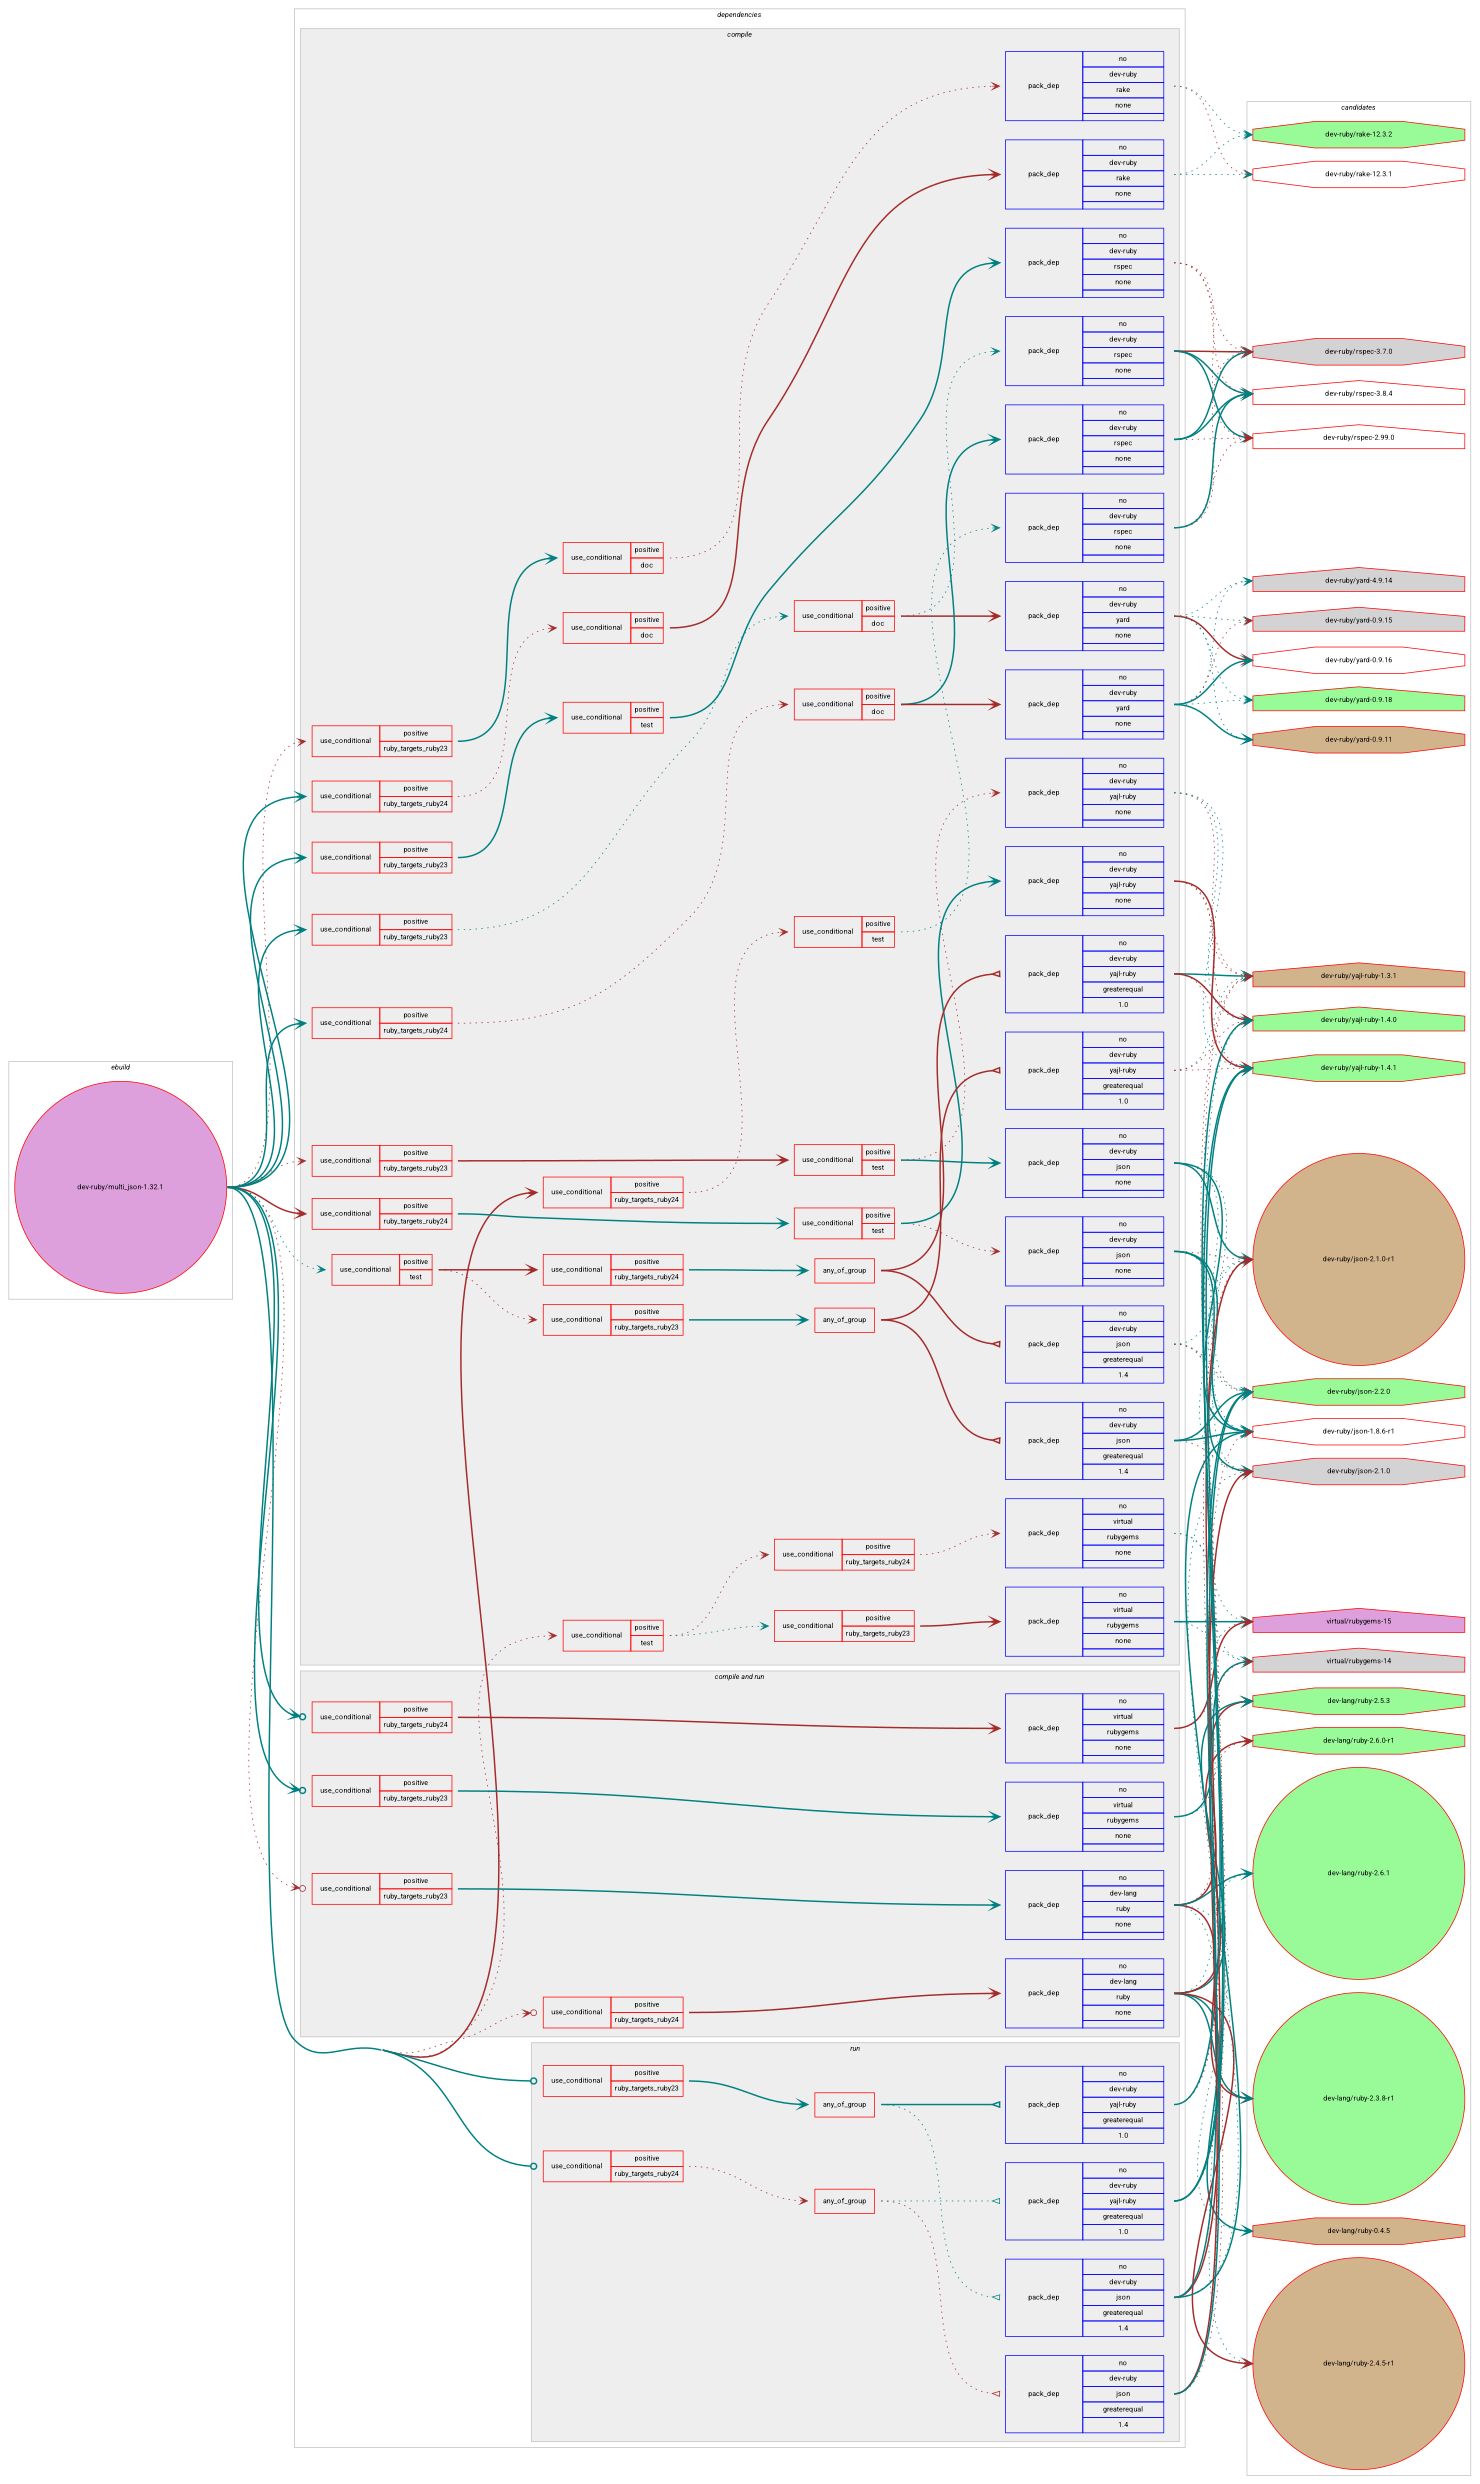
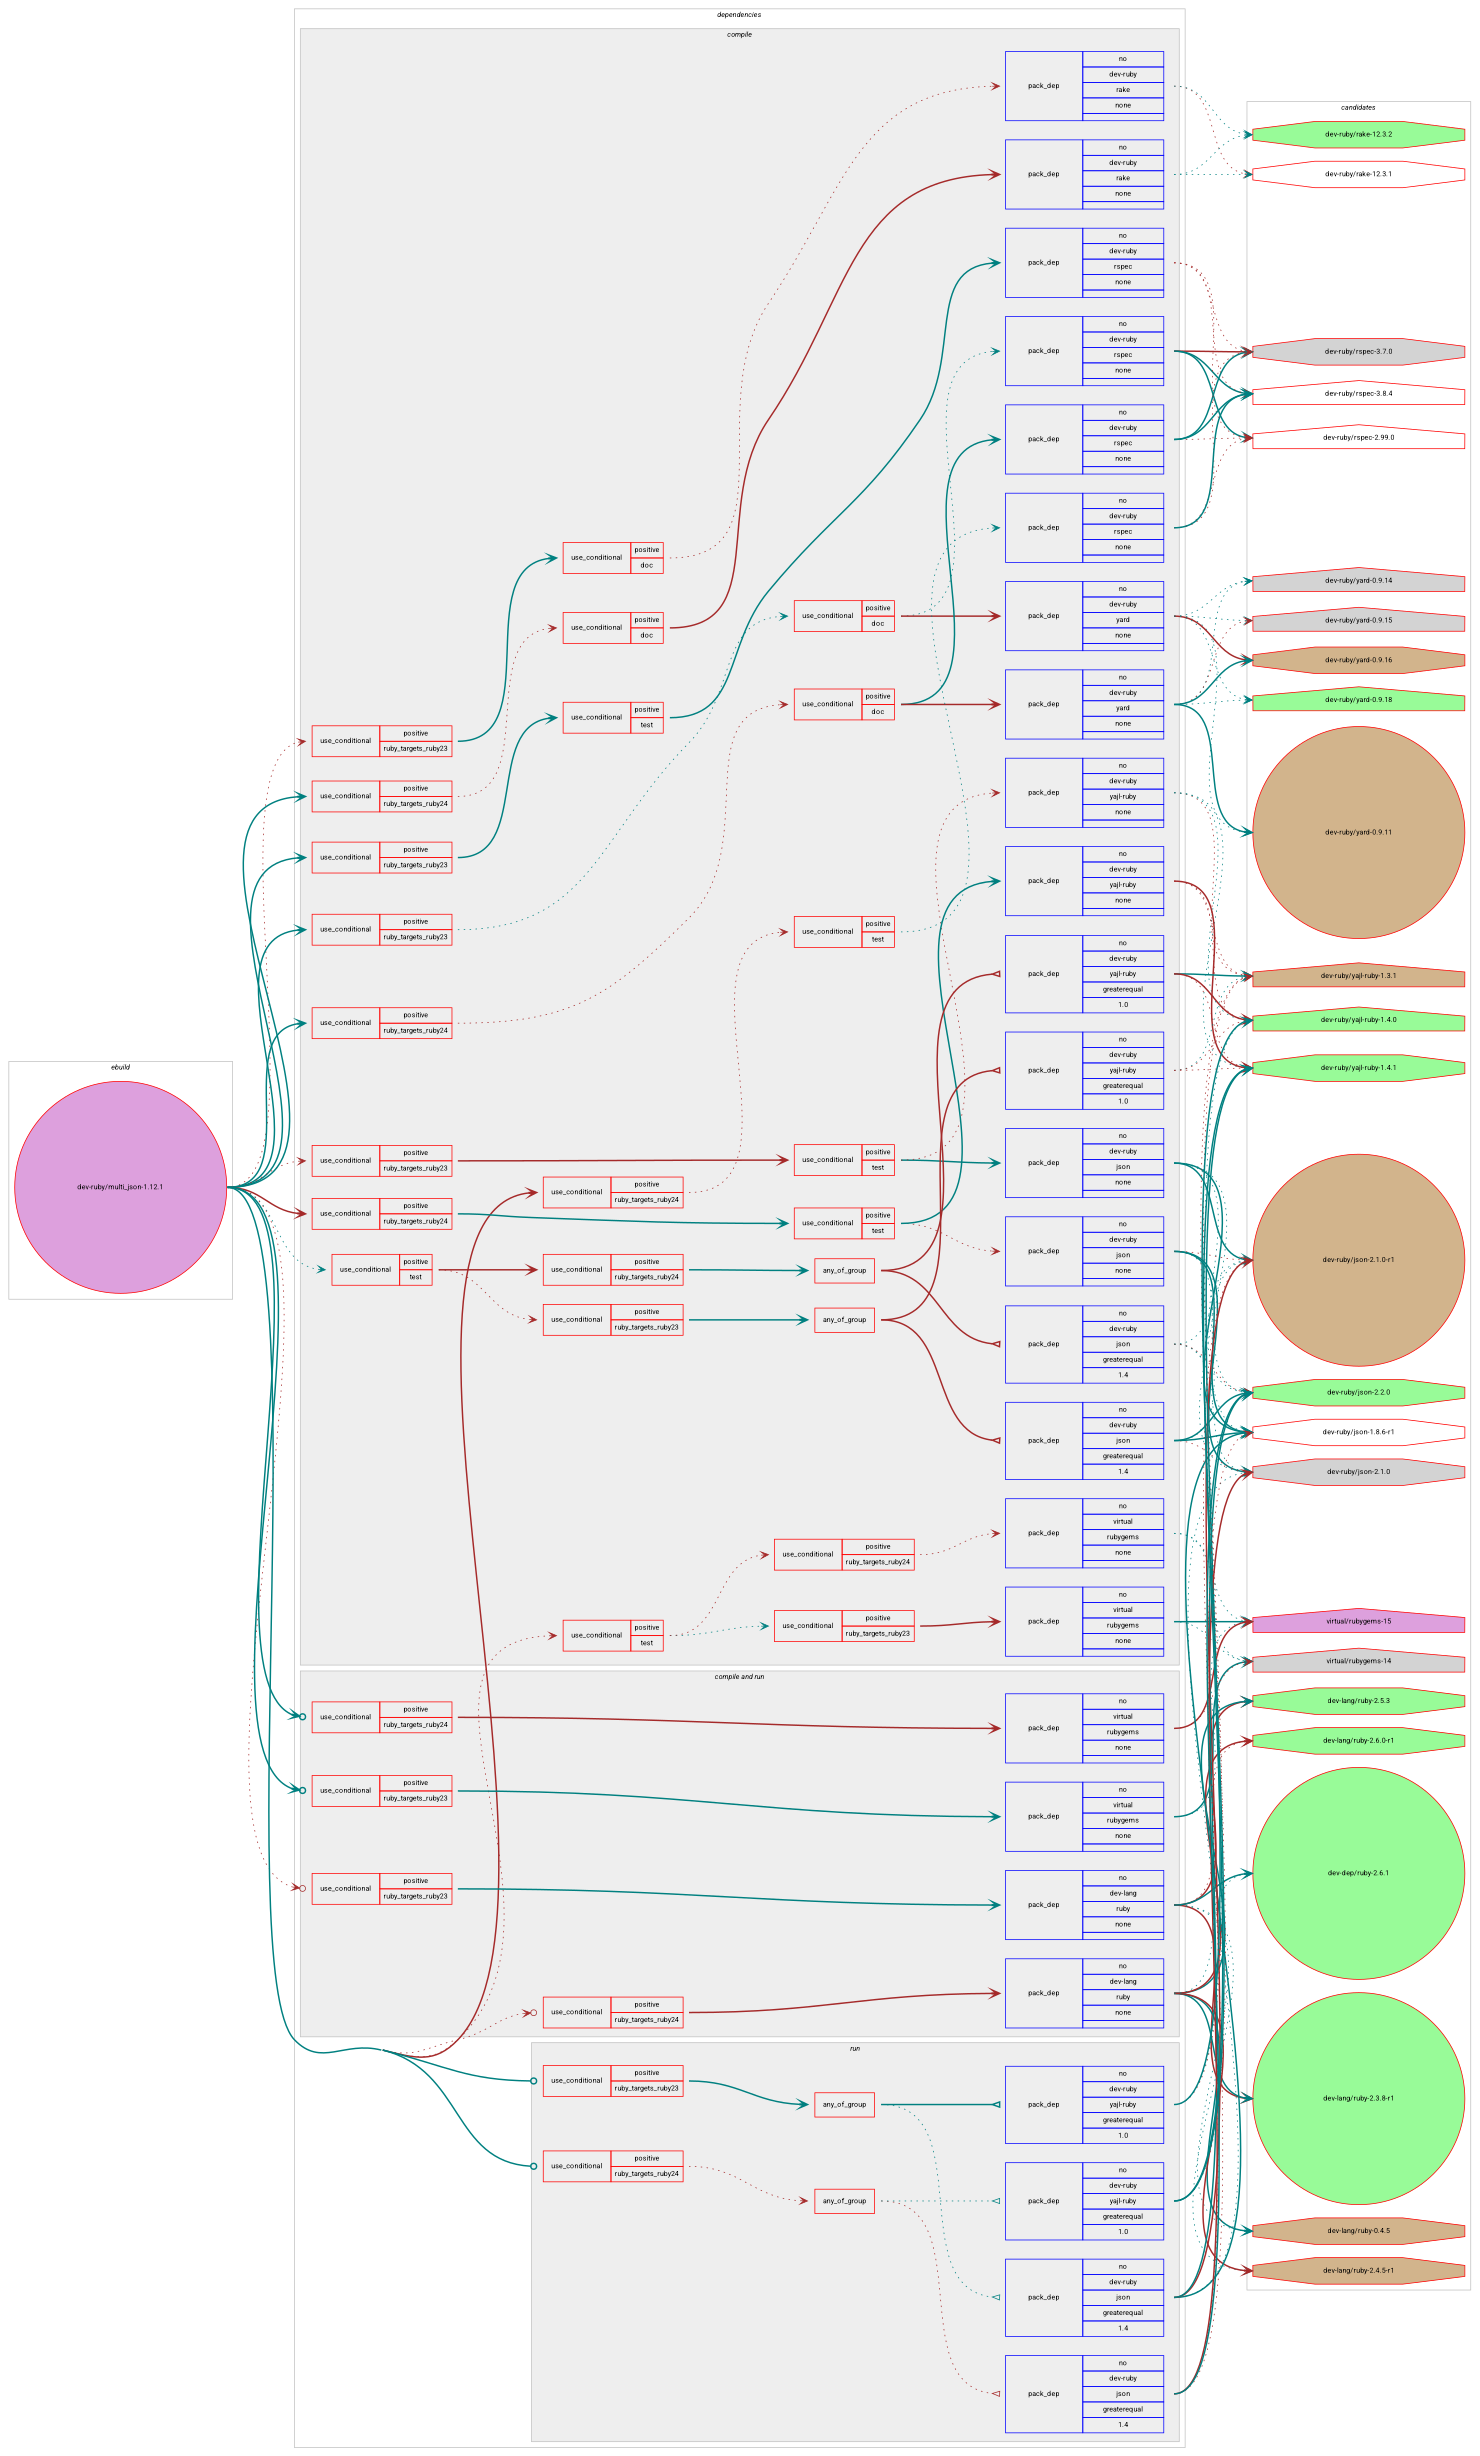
(1359, 581) -> (1359, 581)
(1359, 660) -> (1359, 660)
(1359, 740) -> (1359, 833)
(121, 1187) -> (121, 1187)
(1359, 1873) -> (1359, 1873)
(1359, 2364) -> (1359, 2271)
